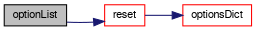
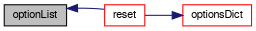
(80, 22) -> (91, 8)
